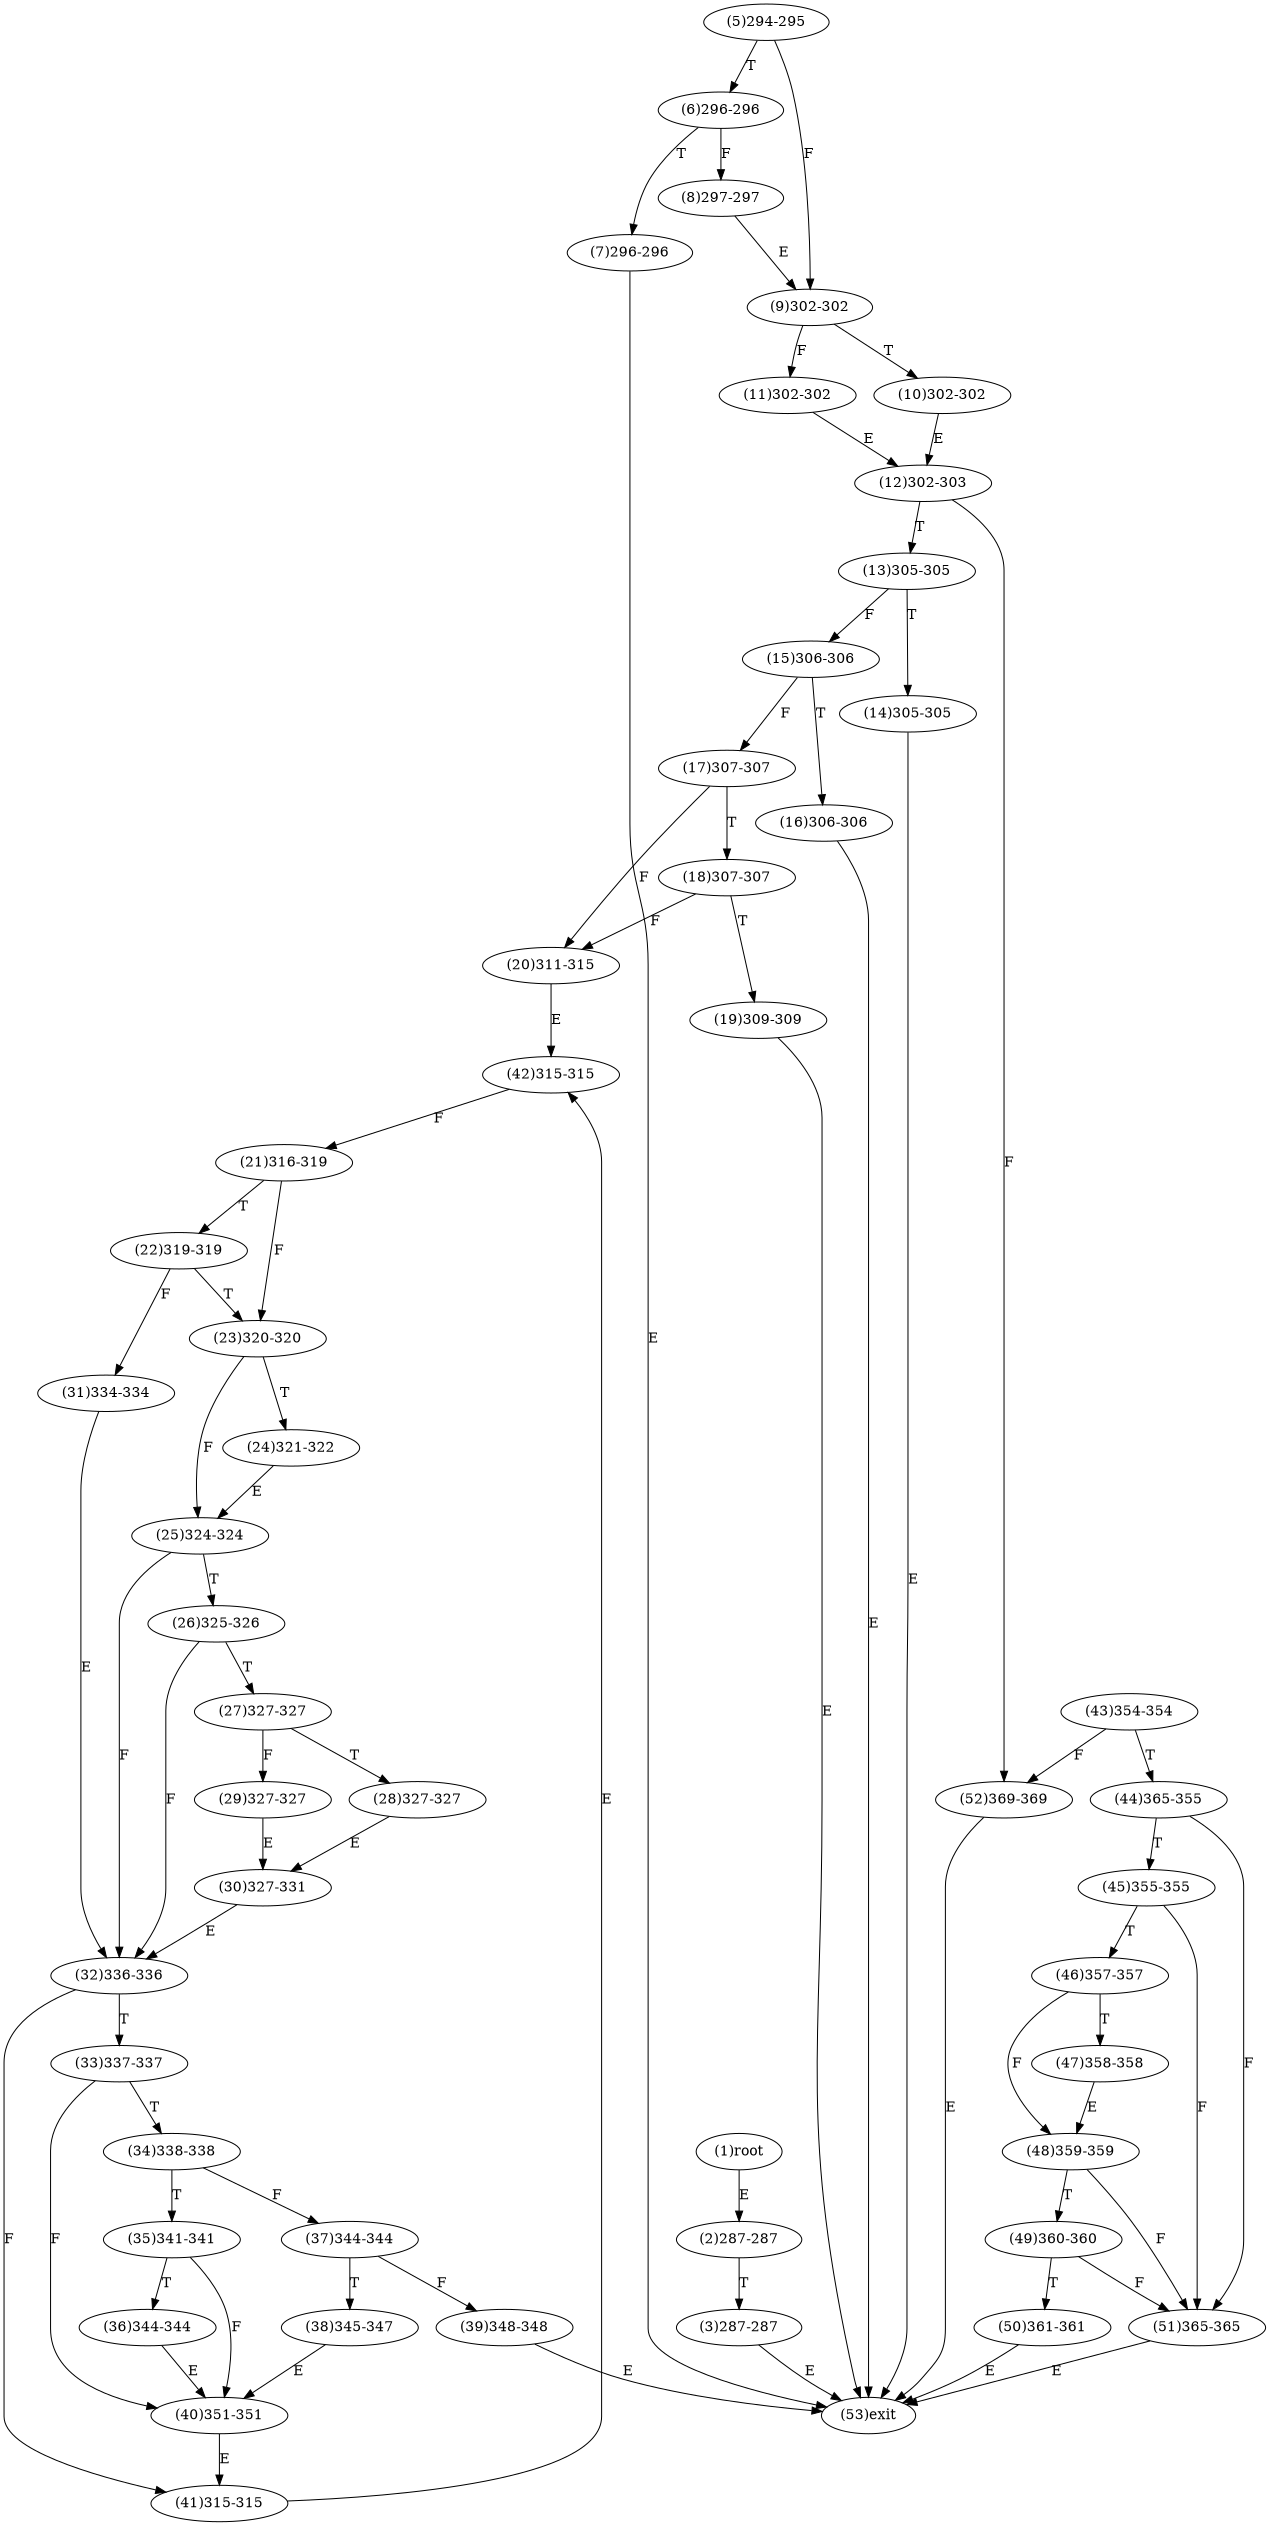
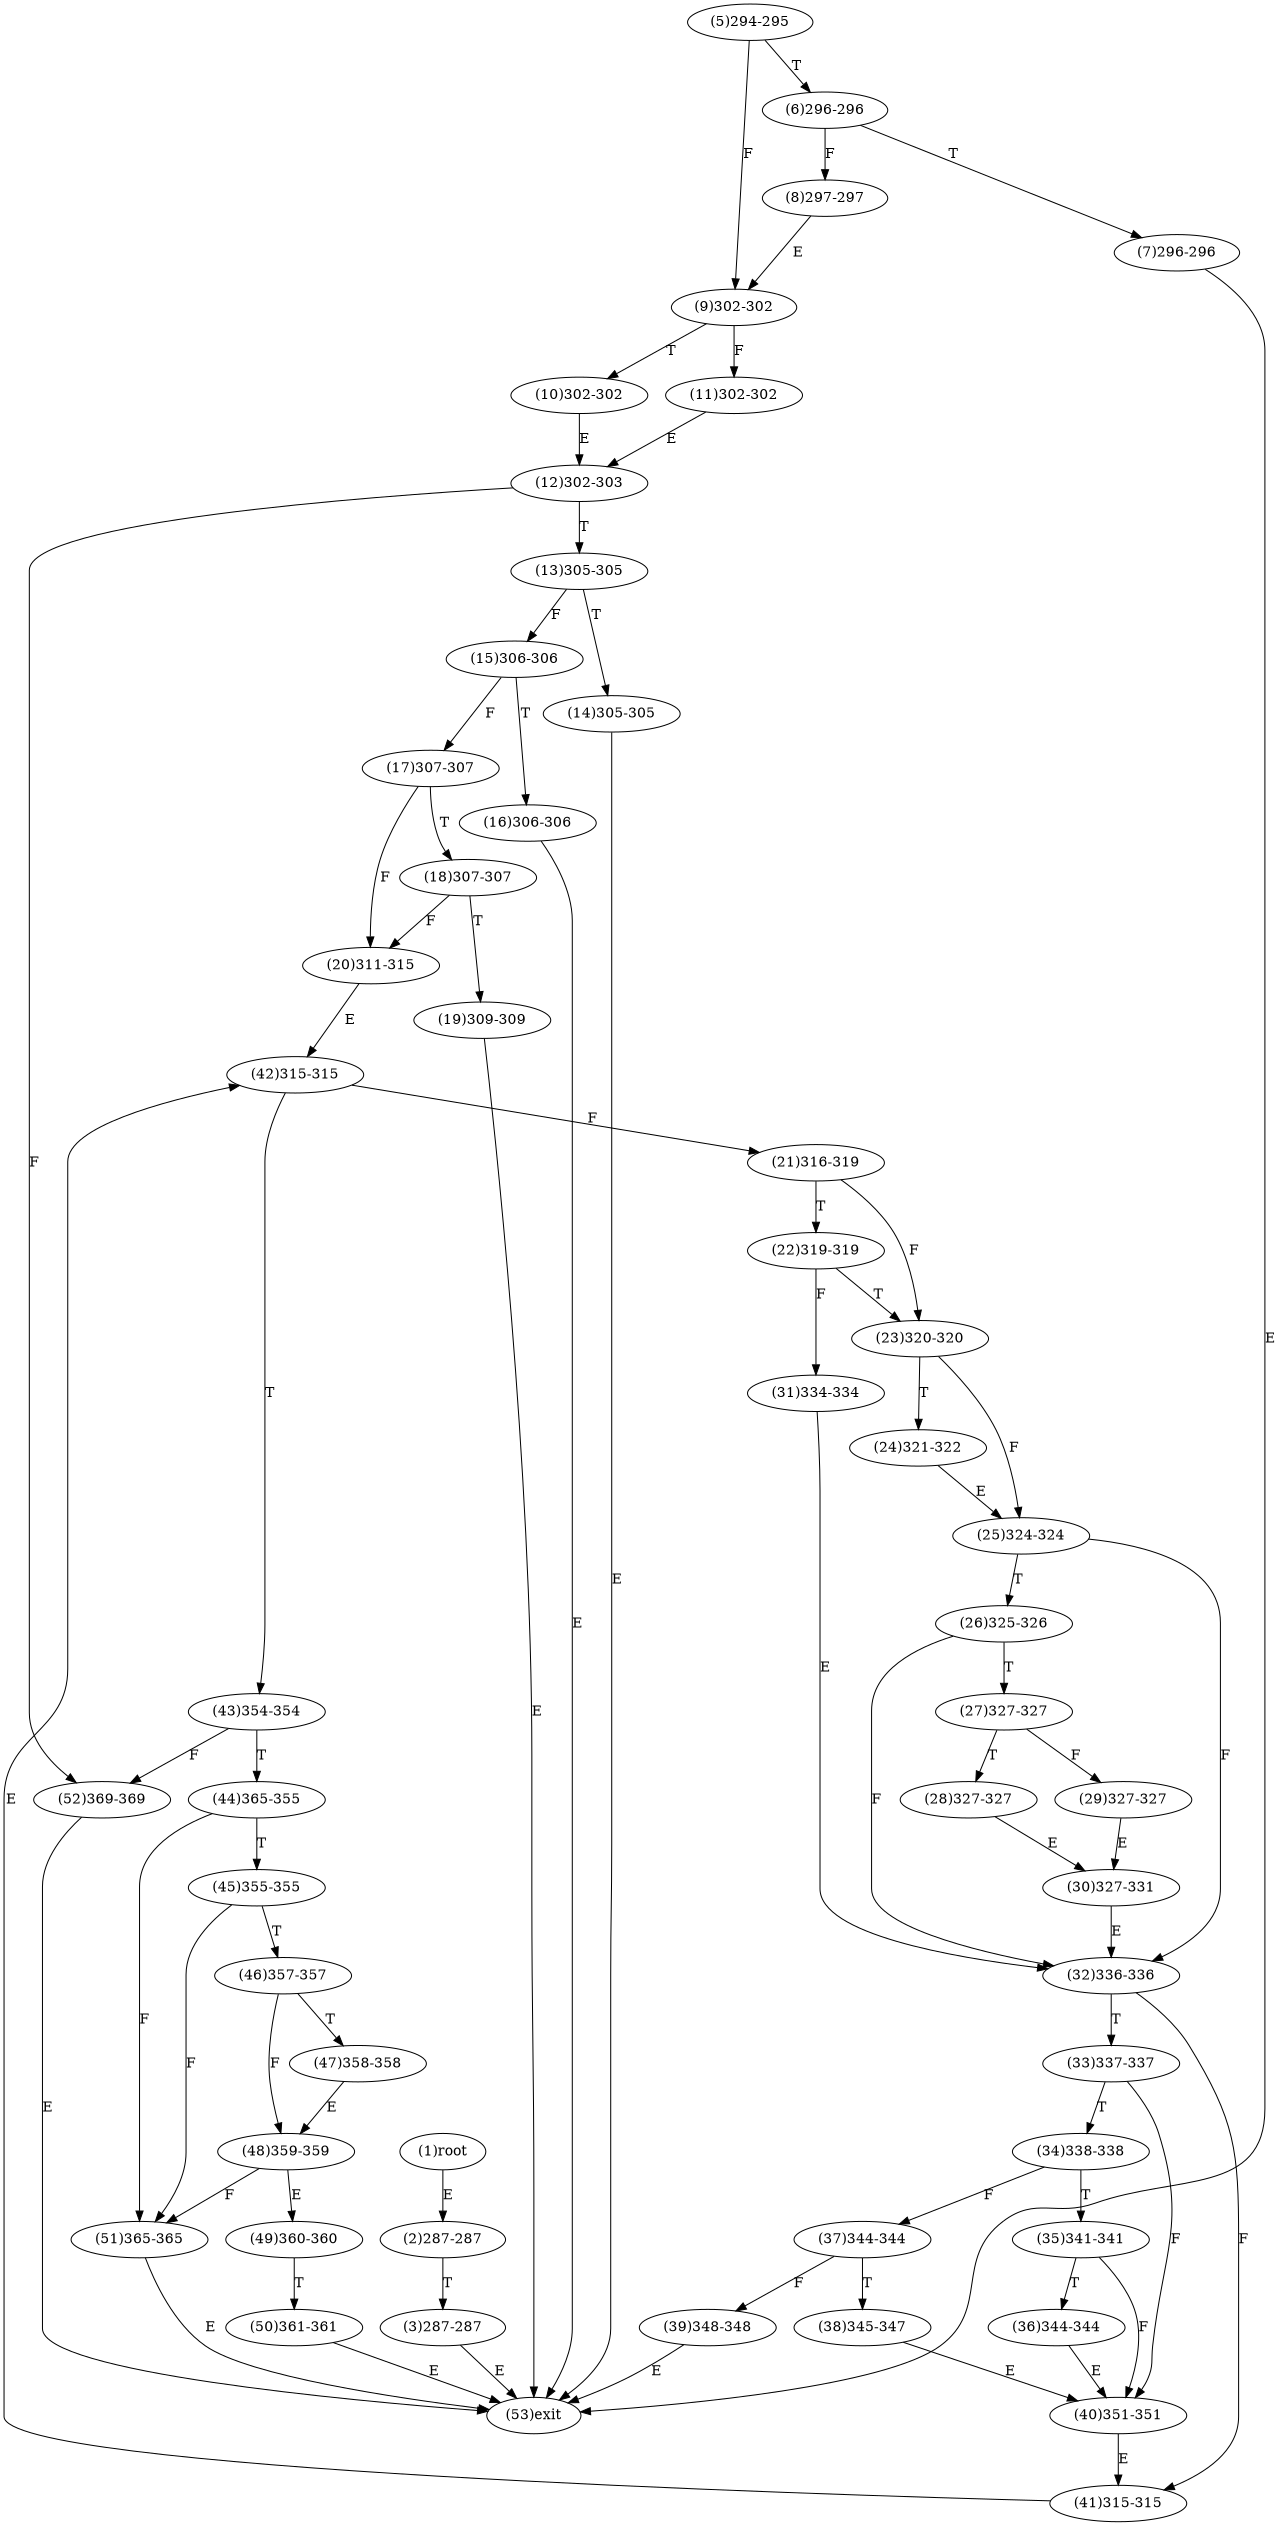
none -> (265, 1386)
(1068, 2196) -> (297, 2196)
(1119, 2282) -> none
